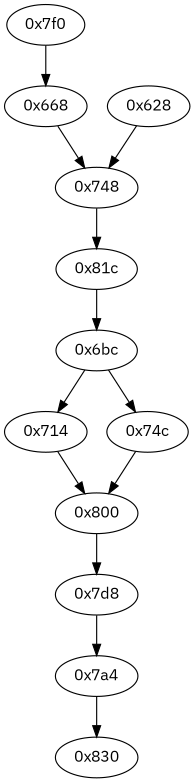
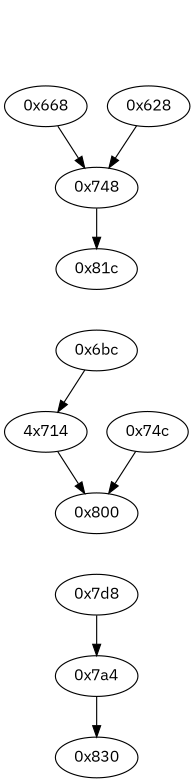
(46, 25) -> none
(97, 304) -> none
(119, 386) -> none
(46, 432) -> (46, 432)
(97, 548) -> none
